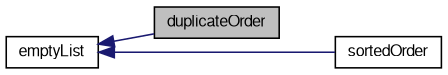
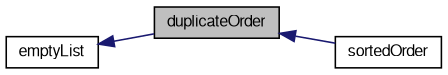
(225, 52) -> (315, 40)
